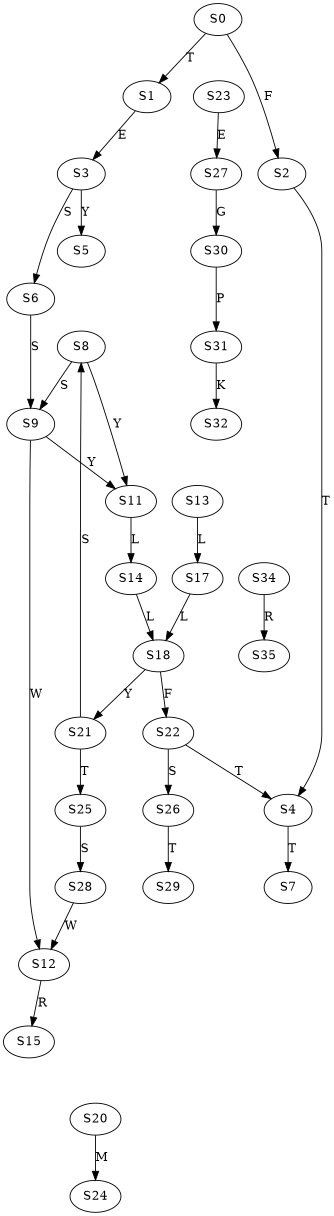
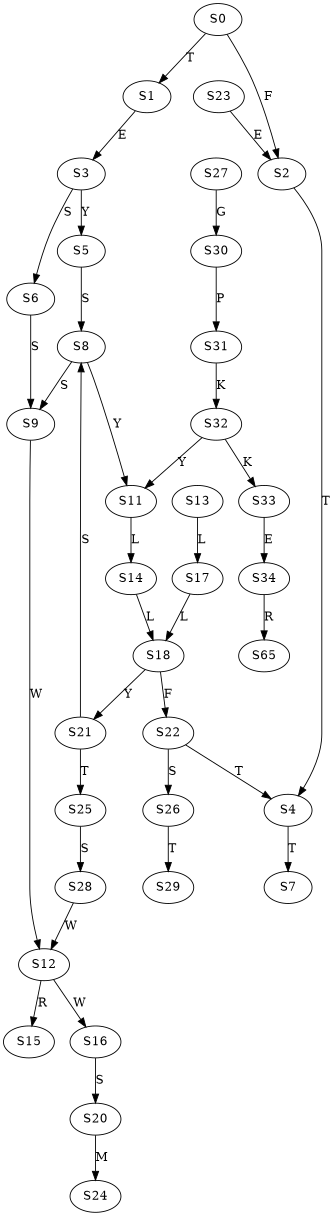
(218, 131) -> (248, 132)
none -> (81, 294)
(74, 458) -> (177, 460)
none -> (264, 501)
(264, 656) -> (264, 656)
none -> (95, 1042)
